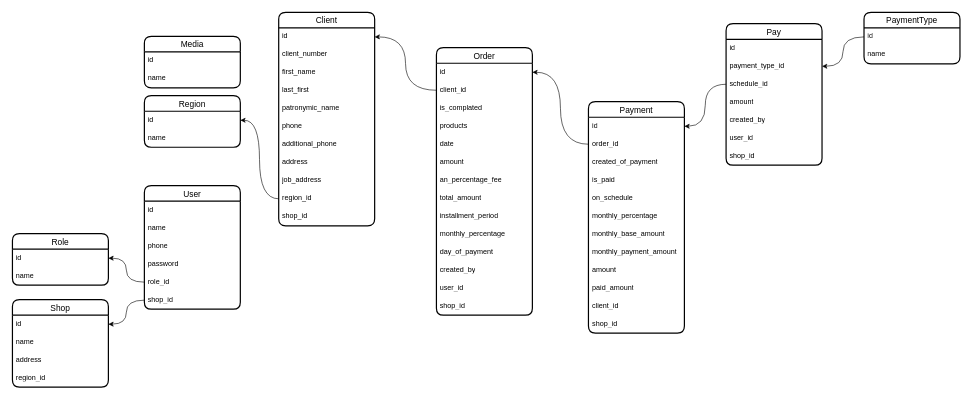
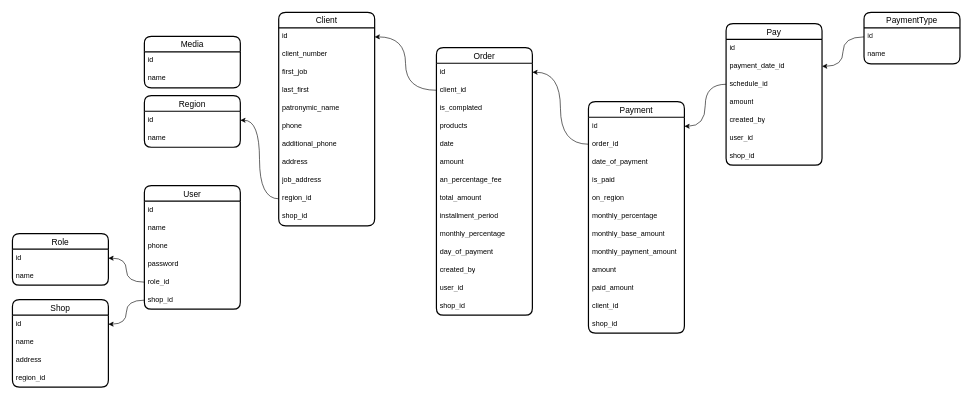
(759, 66) -> (759, 66)
(302, 72) -> (300, 72)
(629, 162) -> (623, 162)
(614, 198) -> (610, 198)
